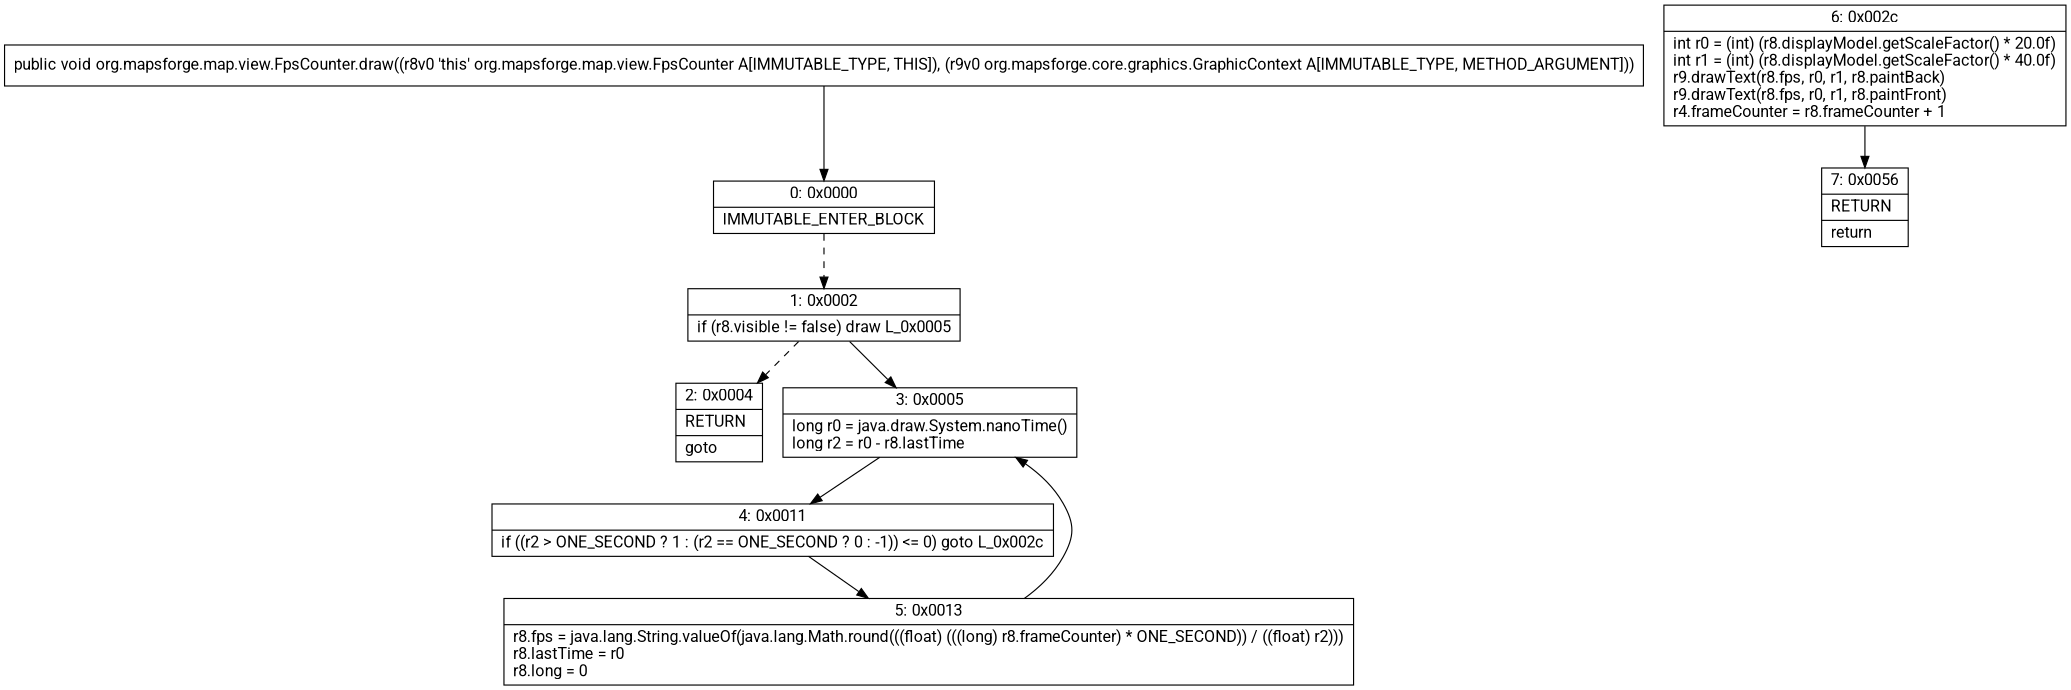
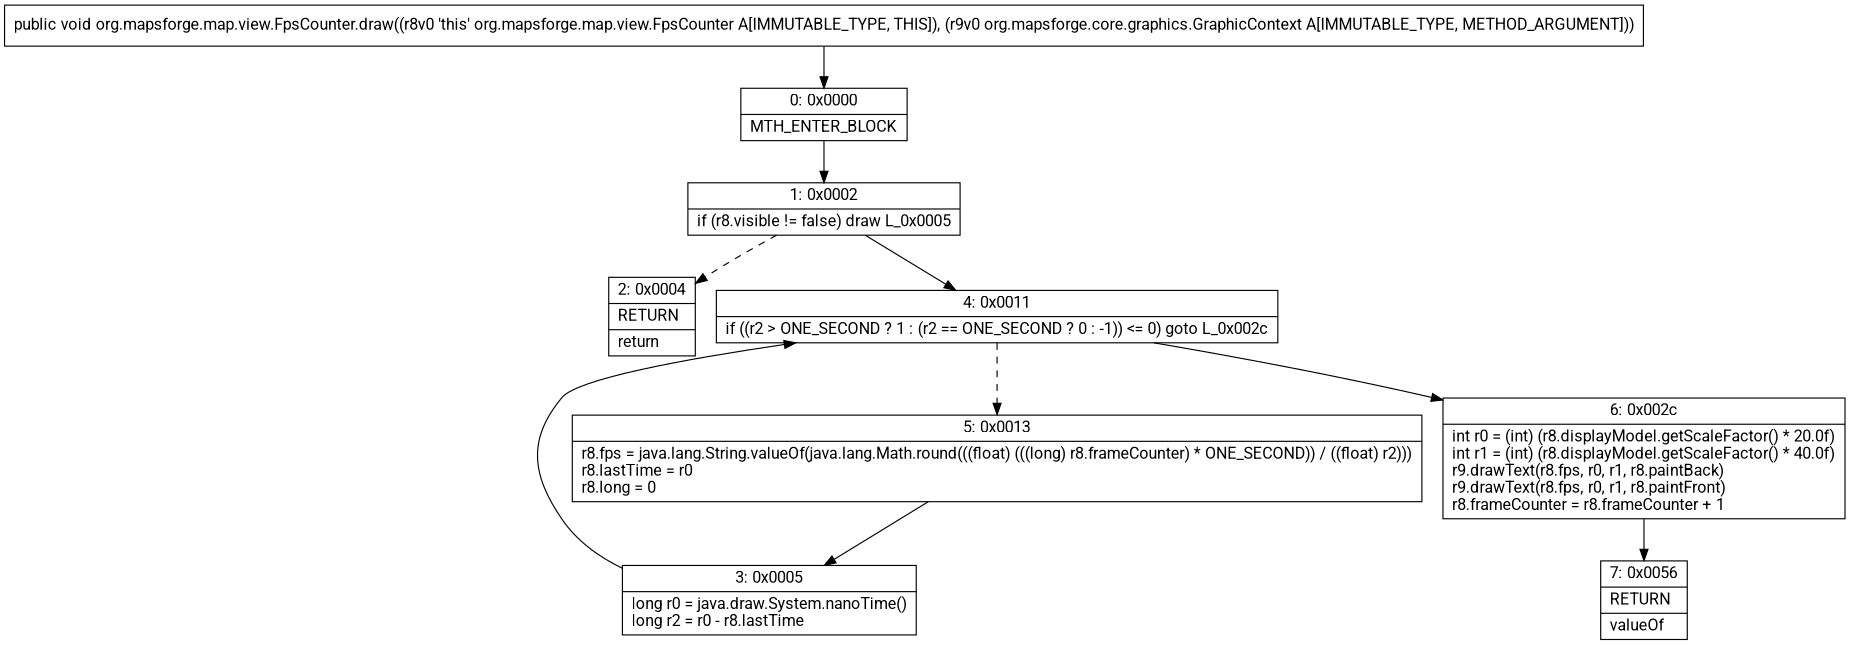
(1810, 112) -> (1589, 505)
(824, 220) -> (824, 127)
(1852, 233) -> (1637, 626)
(824, 255) -> (824, 156)
(869, 361) -> (906, 260)
none -> (1293, 368)
(702, 448) -> (639, 342)
(834, 574) -> (997, 373)
